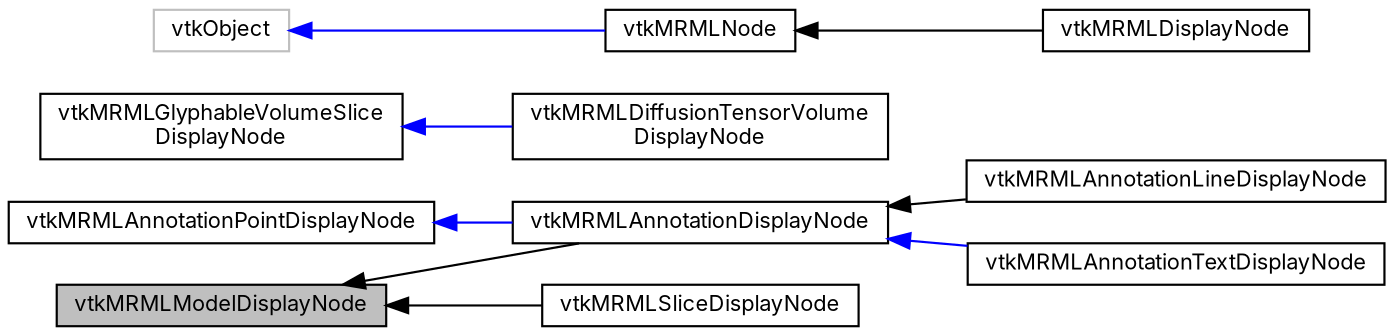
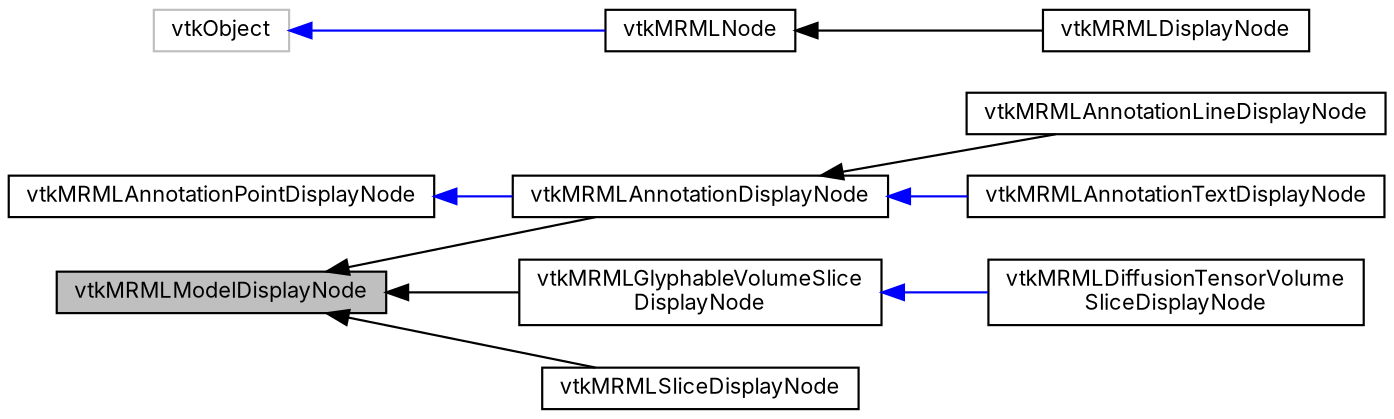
(700, 127) -> (1176, 292)
none -> (464, 292)
